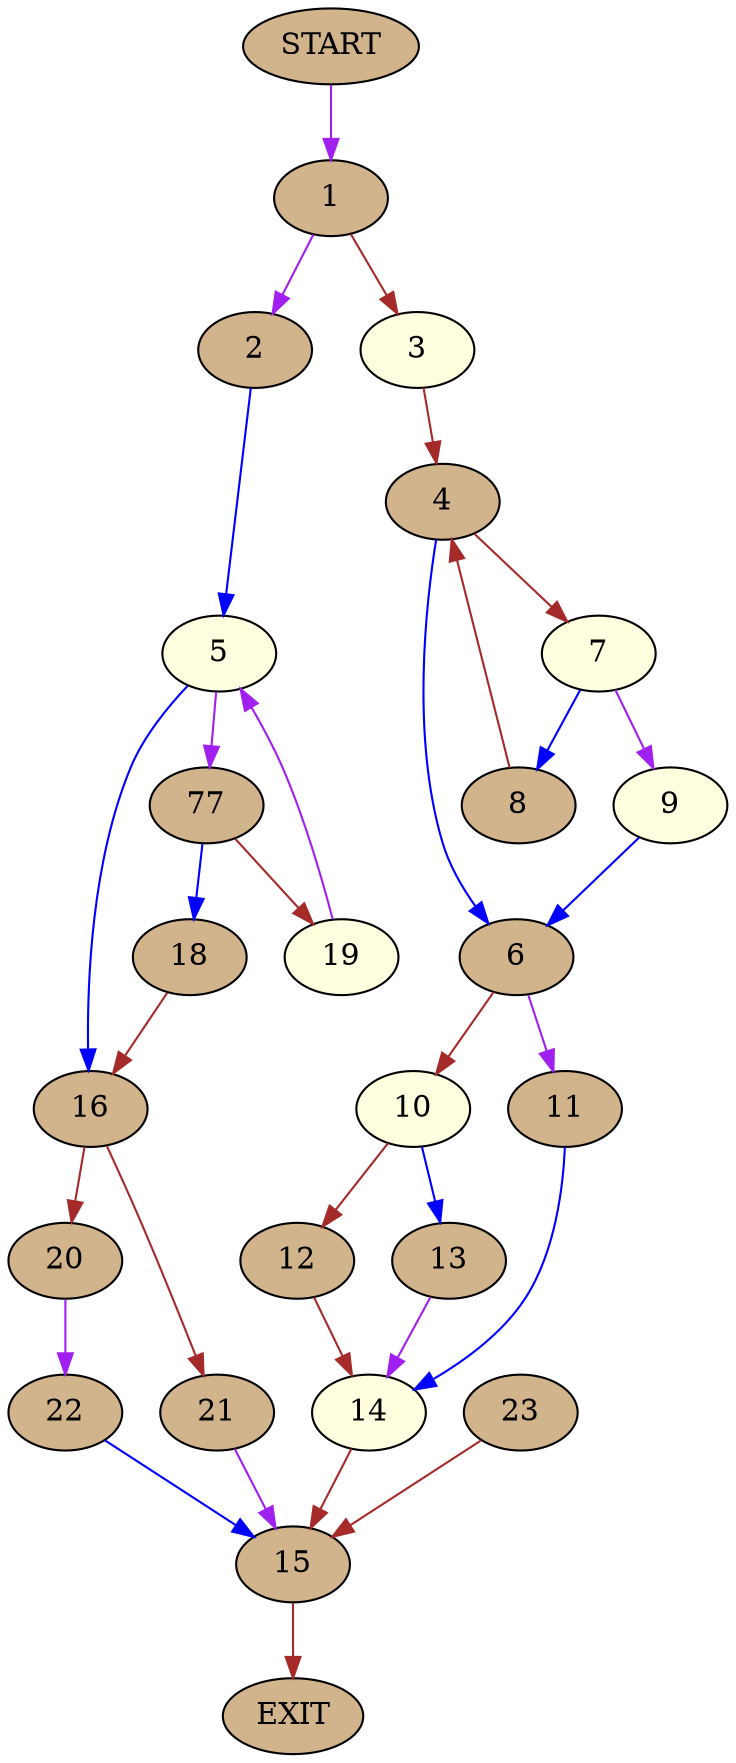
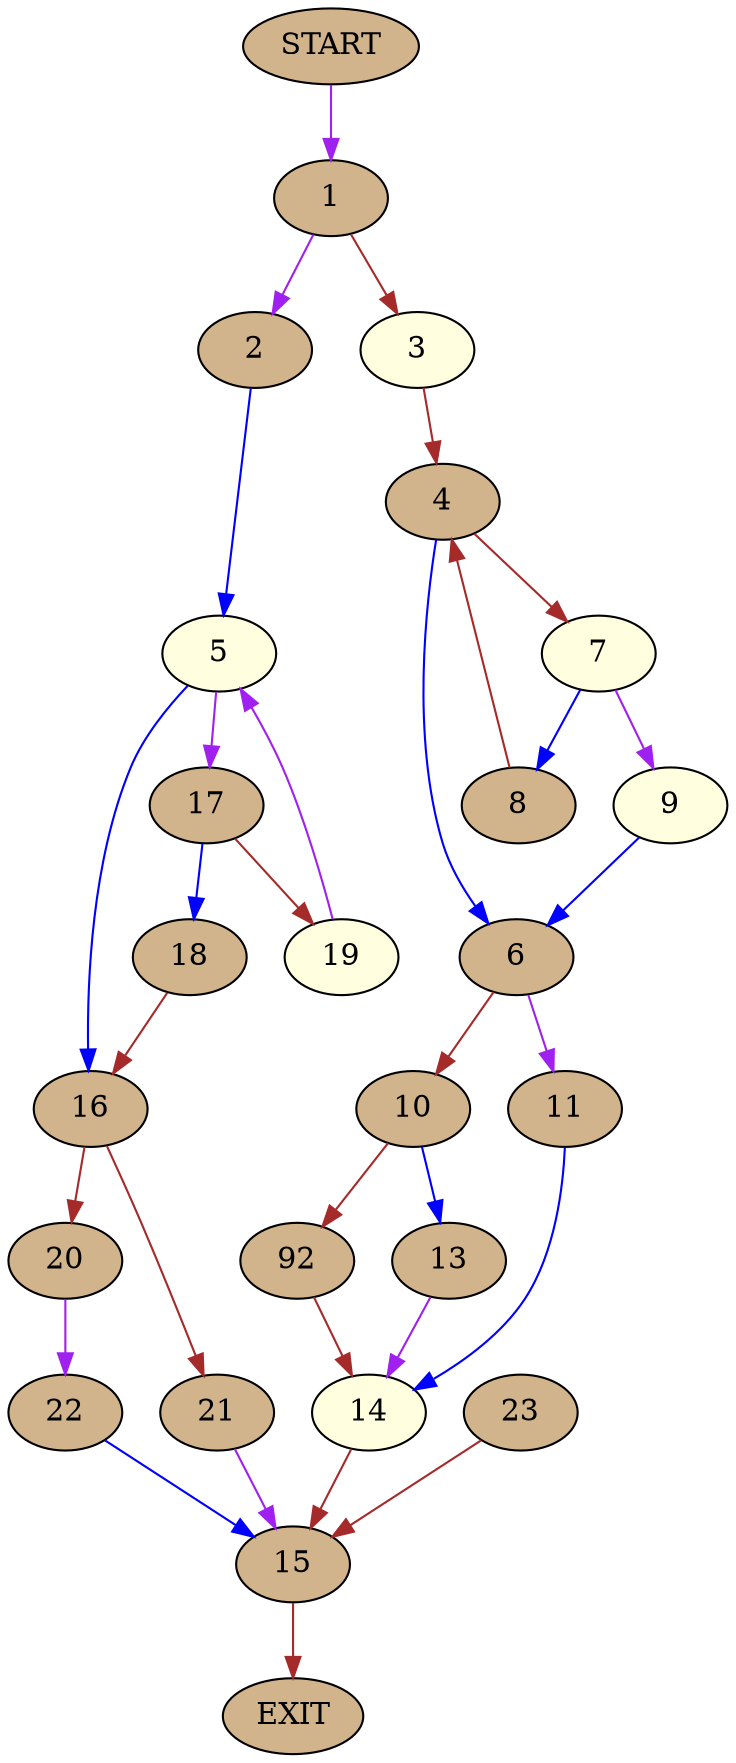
(207, 805) -> (207, 805)
(413, 1109) -> (413, 1109)
(297, 1261) -> (297, 1261)
